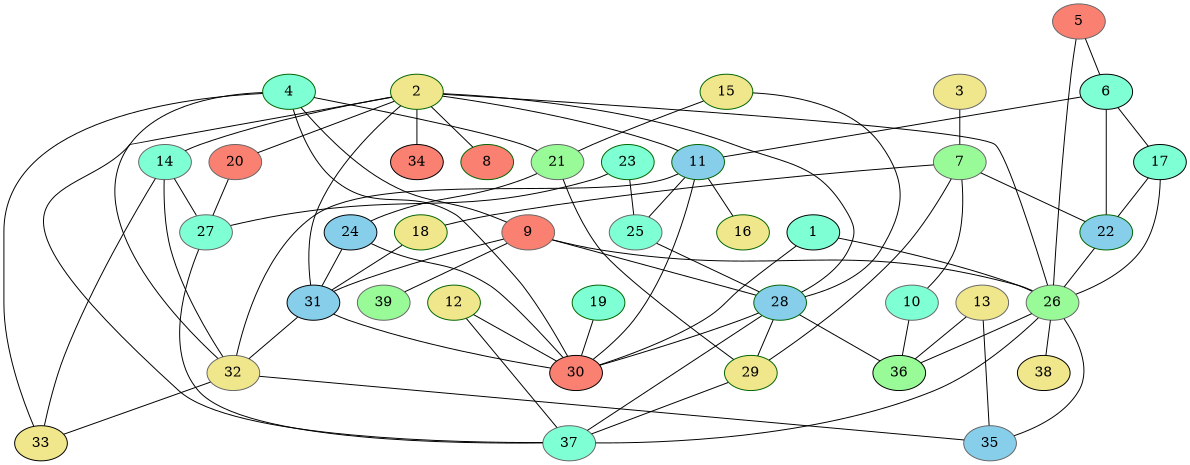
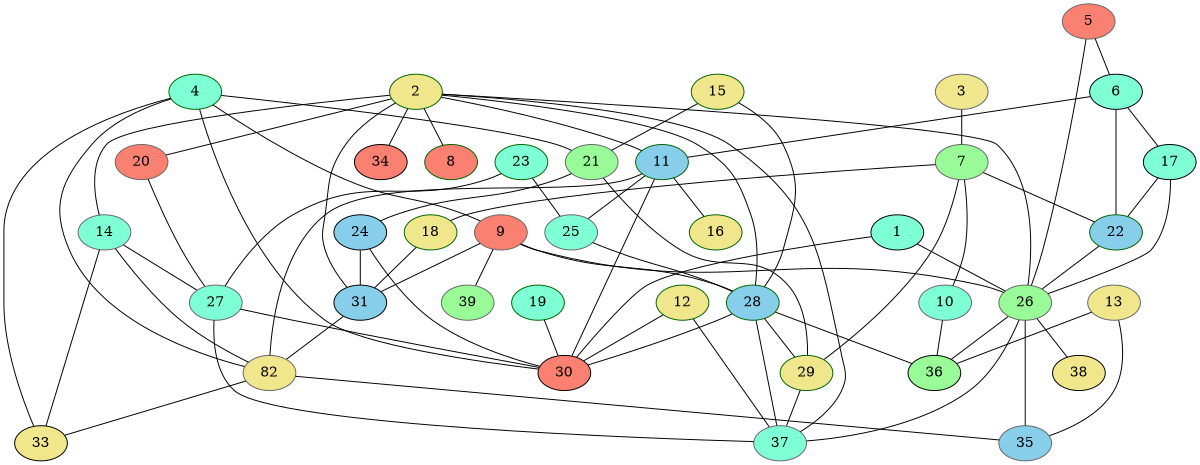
(441, 346) -> (315, 325)
(233, 373) -> (269, 373)
